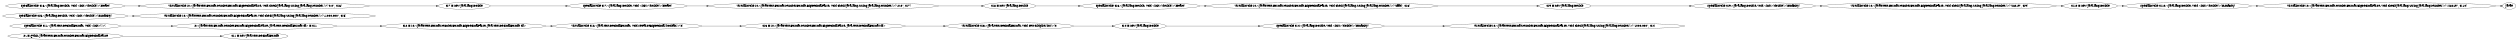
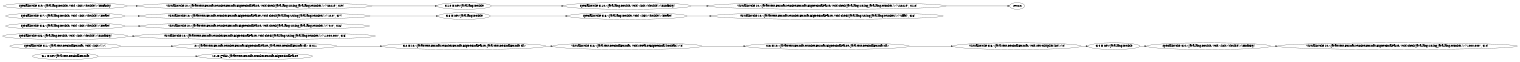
(464, 6) -> none
(1565, 6) -> none
(2509, 6) -> (1017, 6)
(171, 36) -> (147, 56)
